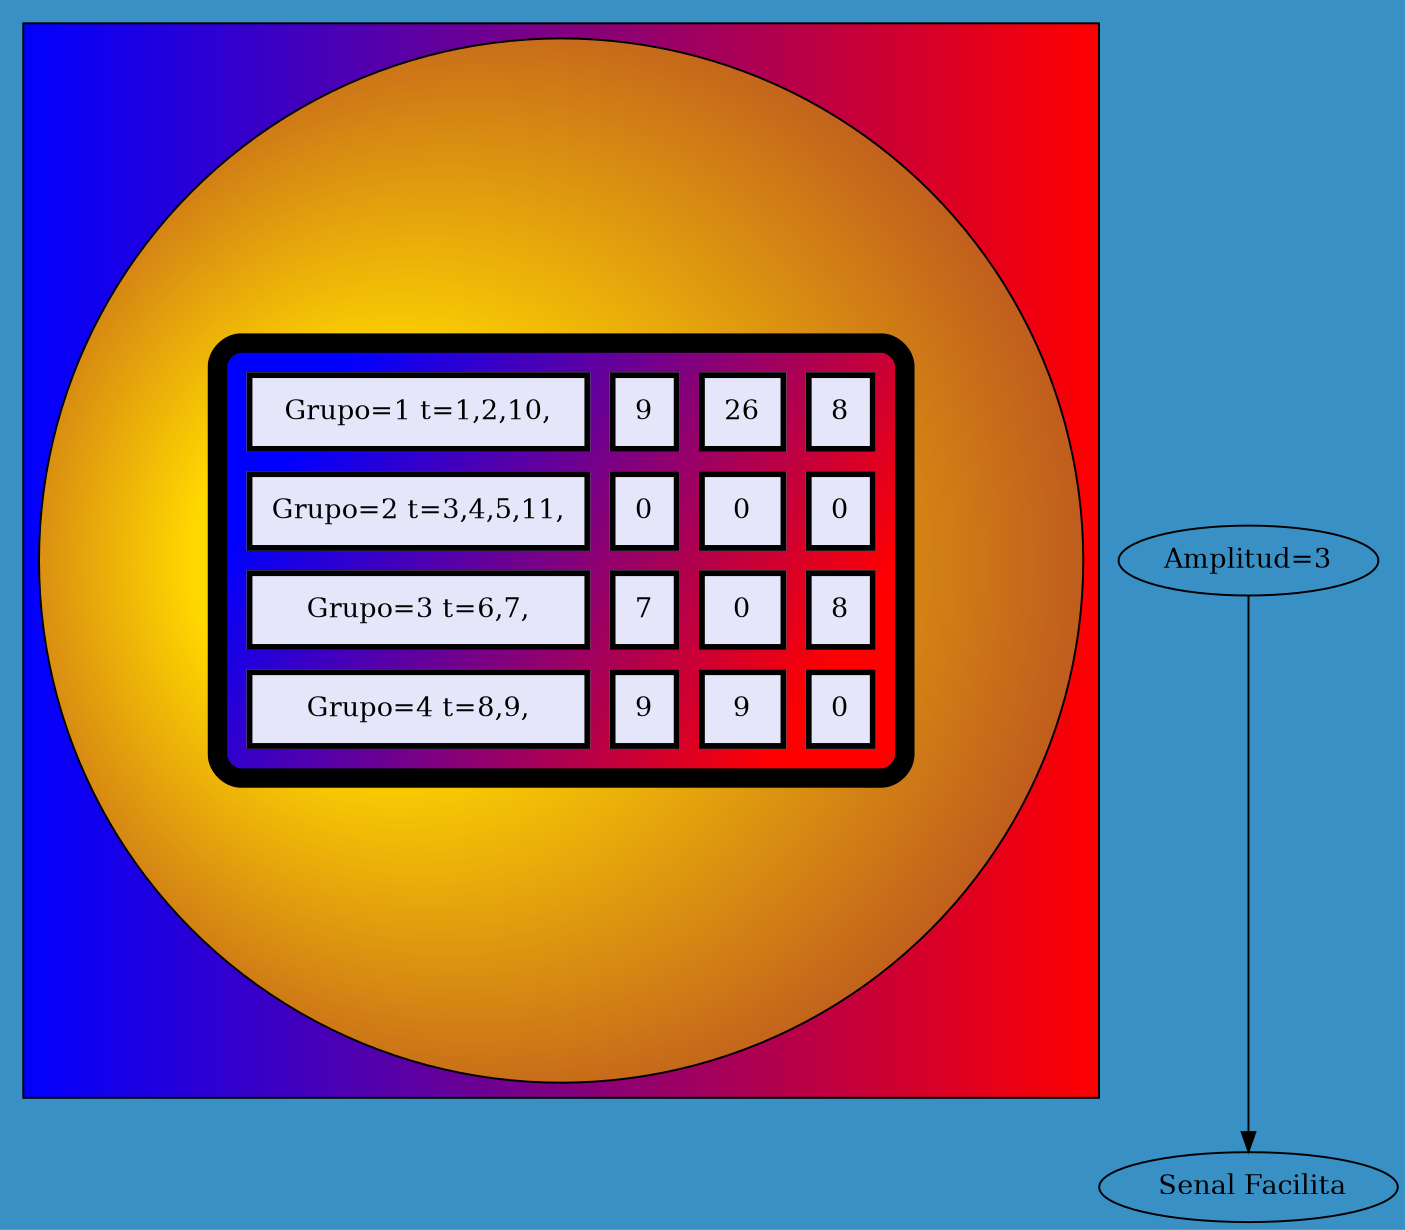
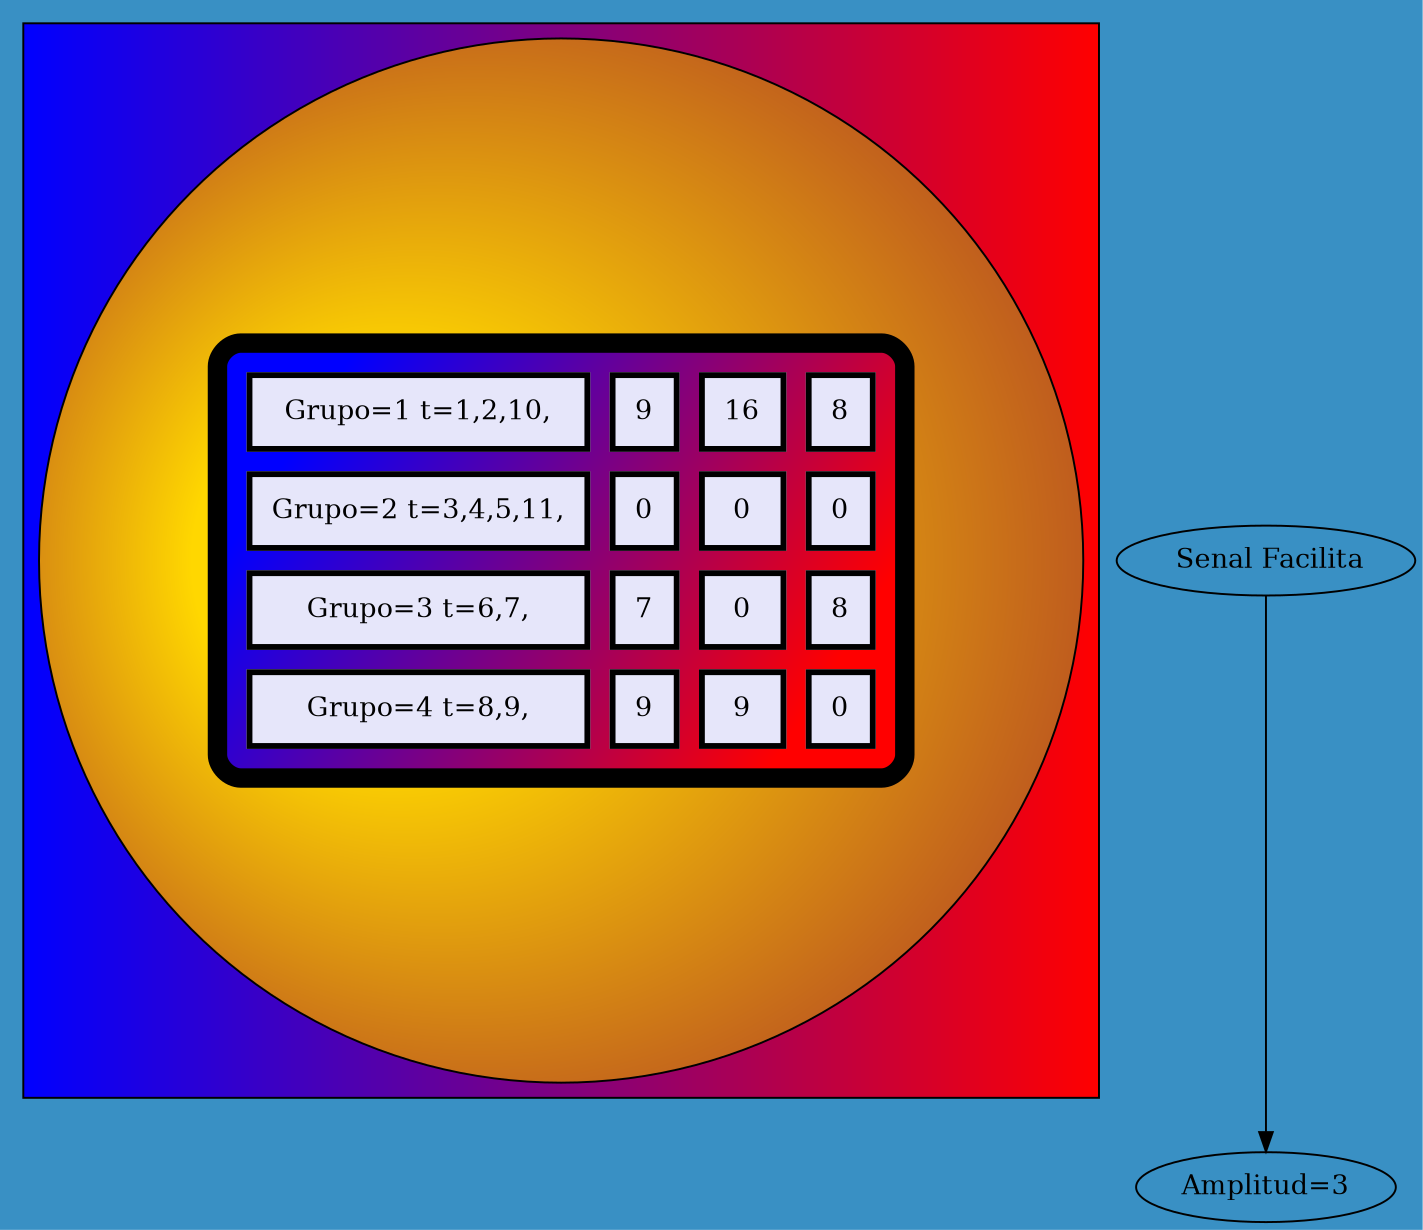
(743, 411) -> (743, 411)
(1248, 864) -> (1266, 864)
